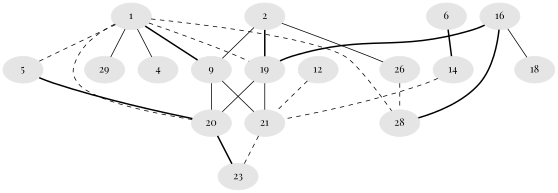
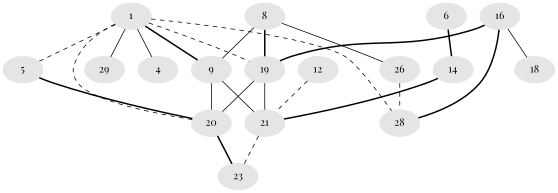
(265, 16) -> (265, 16)
(362, 102) -> (362, 102)
